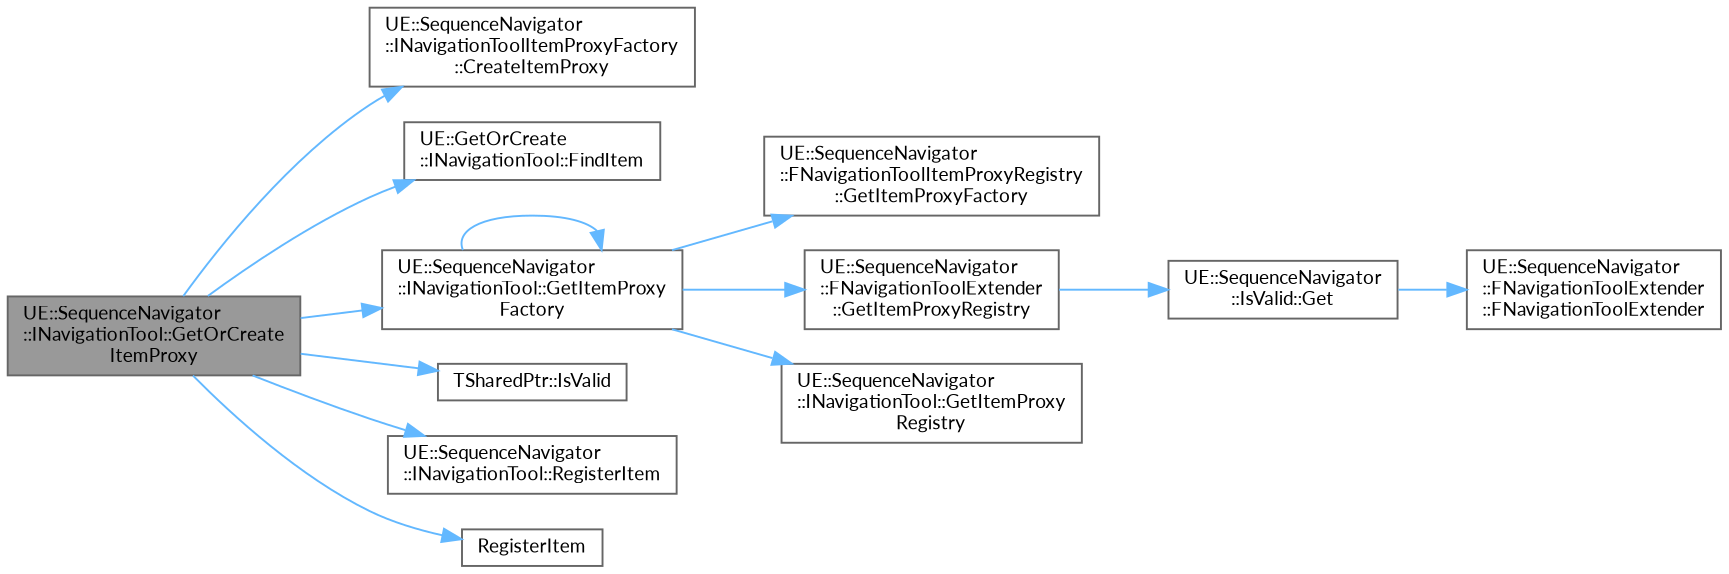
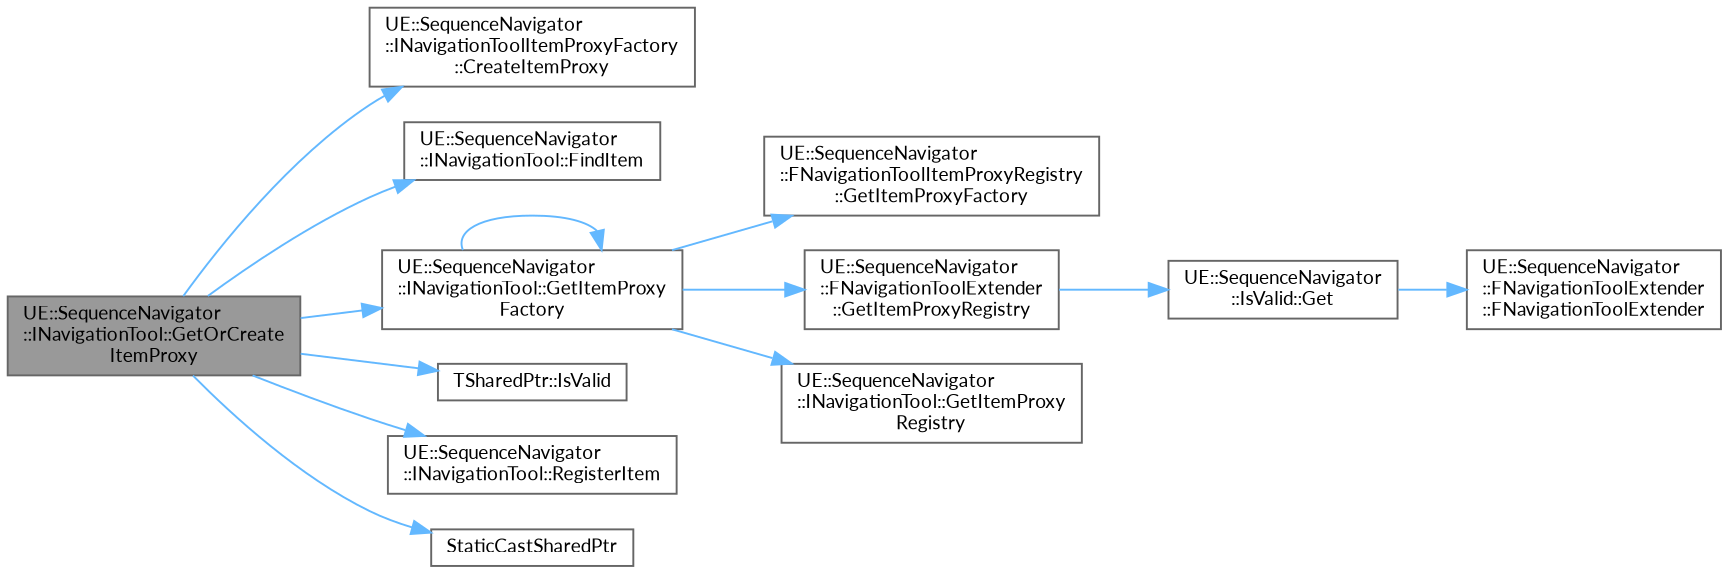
(532, 151) -> (532, 151)
(532, 548) -> (532, 548)
